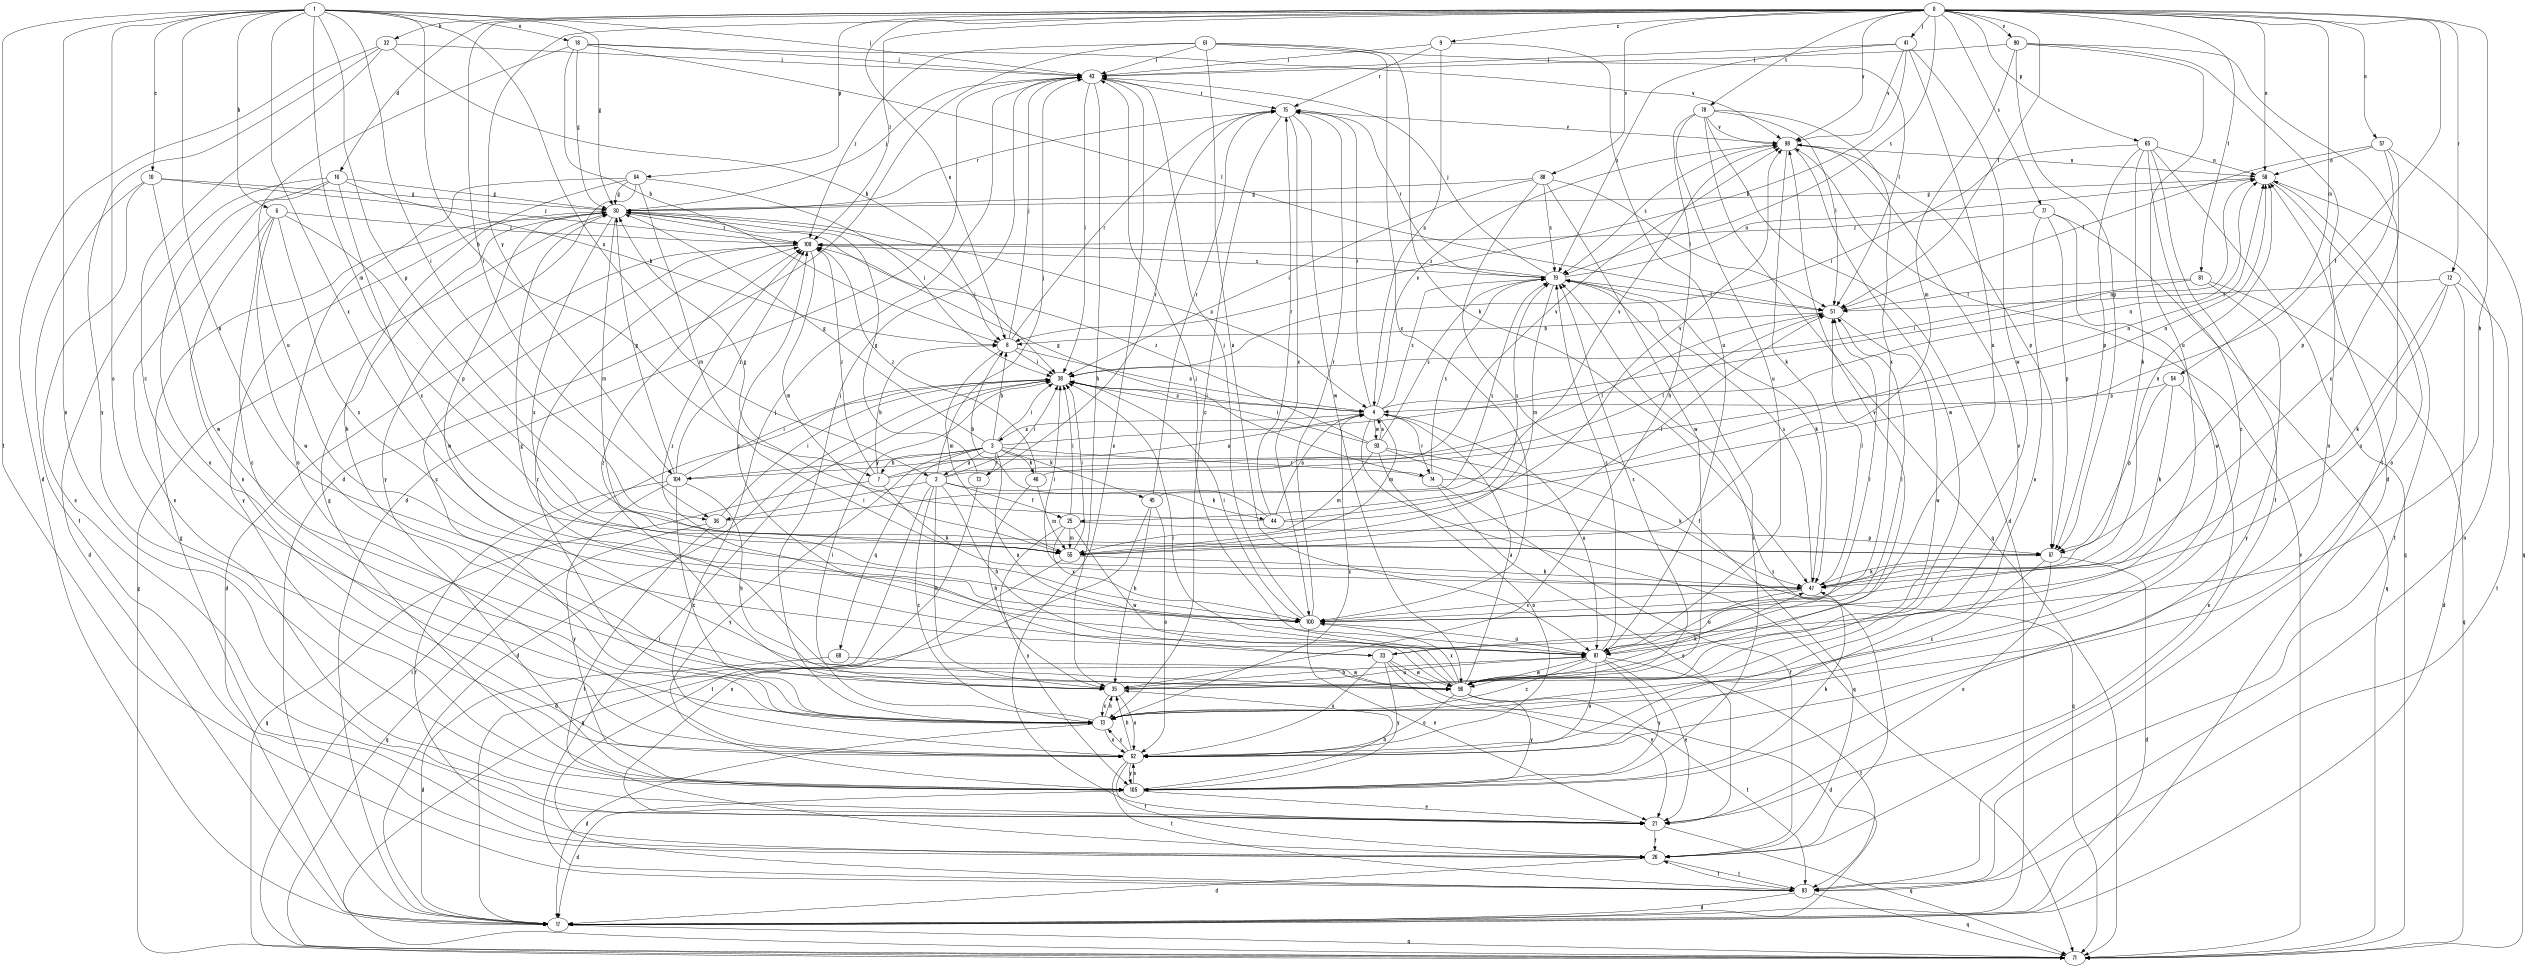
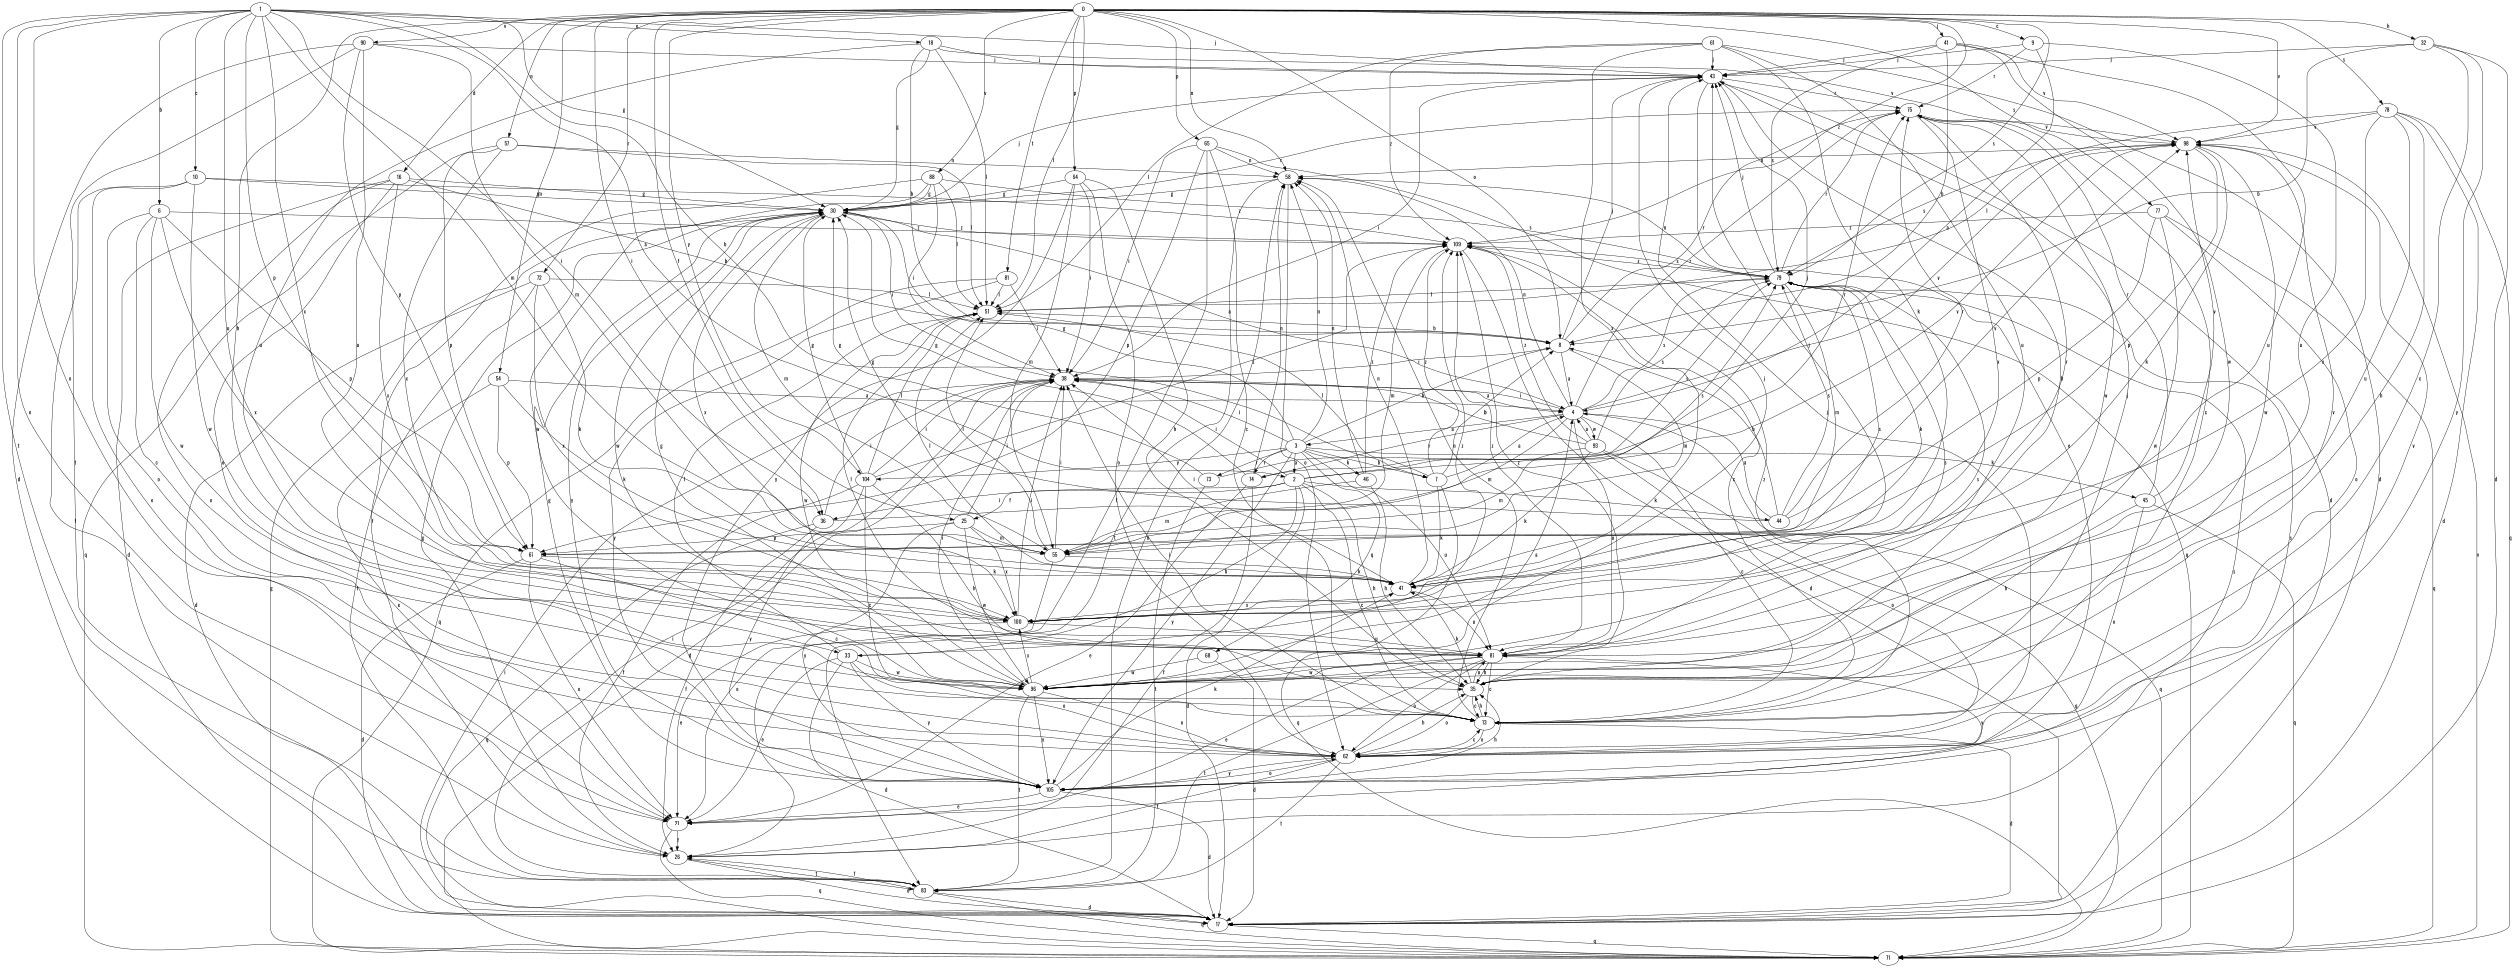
(2114, 503) -> none
